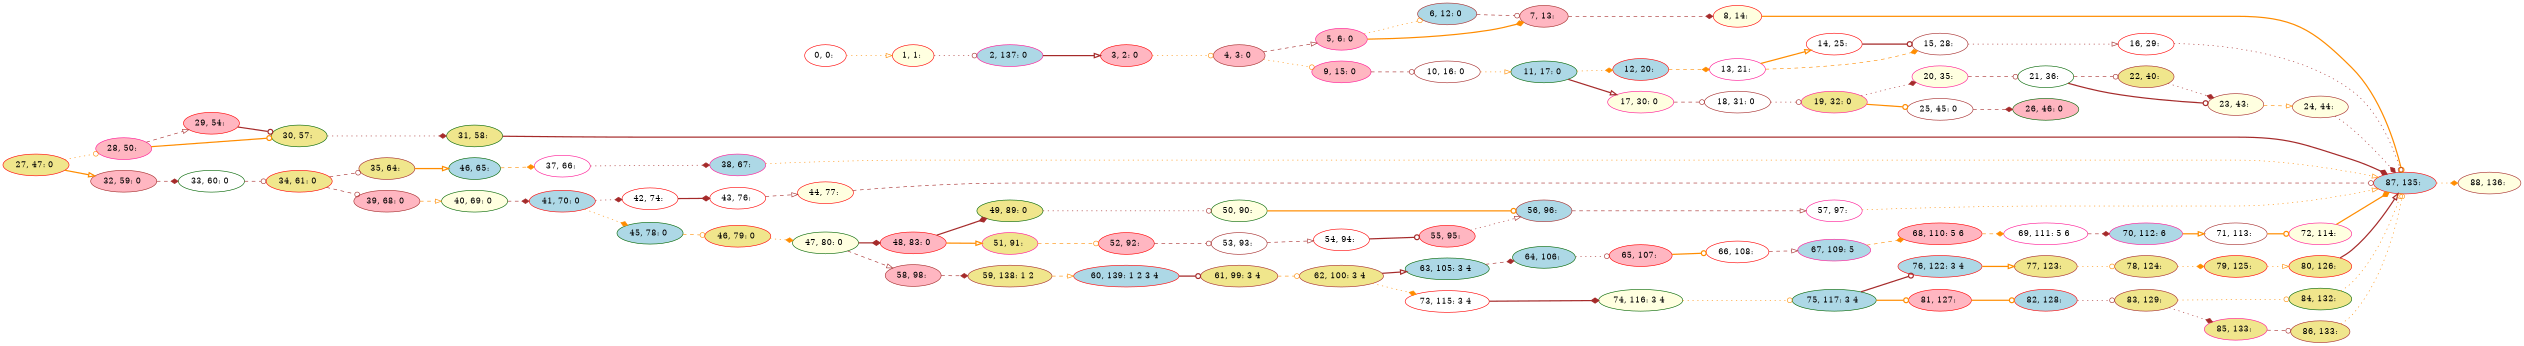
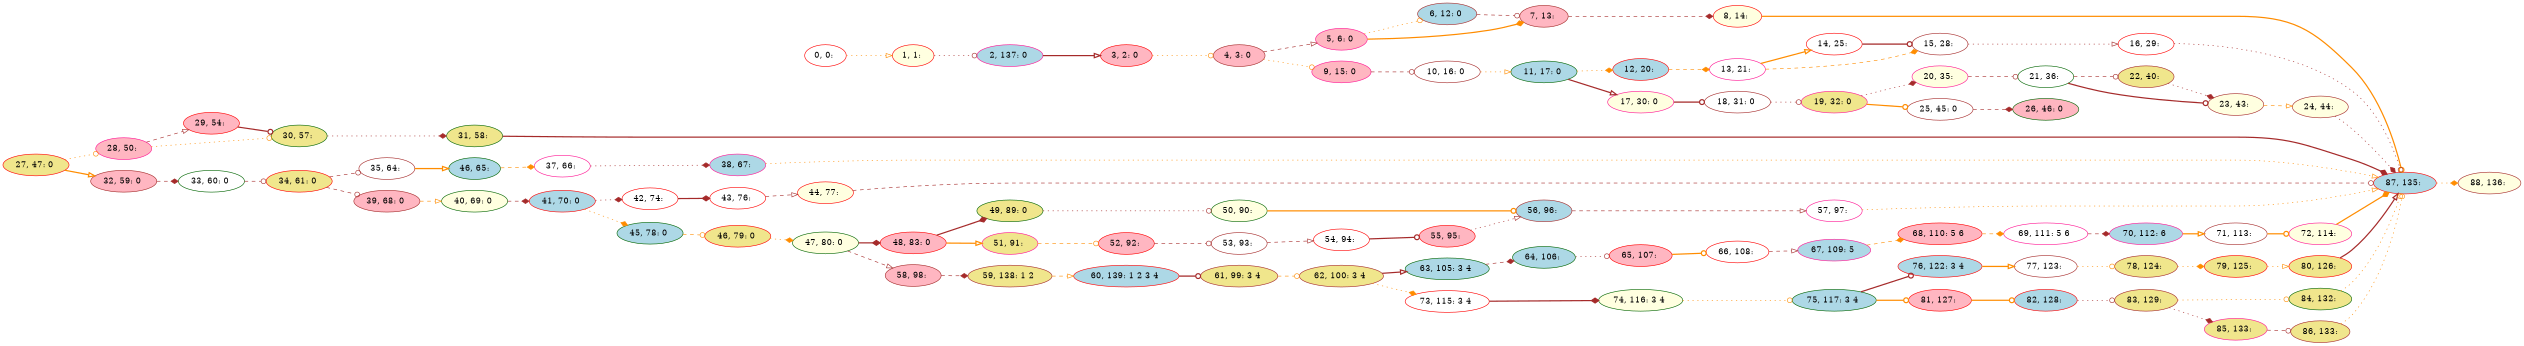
(1687, 102) -> (1687, 102)
(209, 142) -> (209, 142)
(387, 169) -> (387, 169)
(2046, 266) -> (2046, 266)
